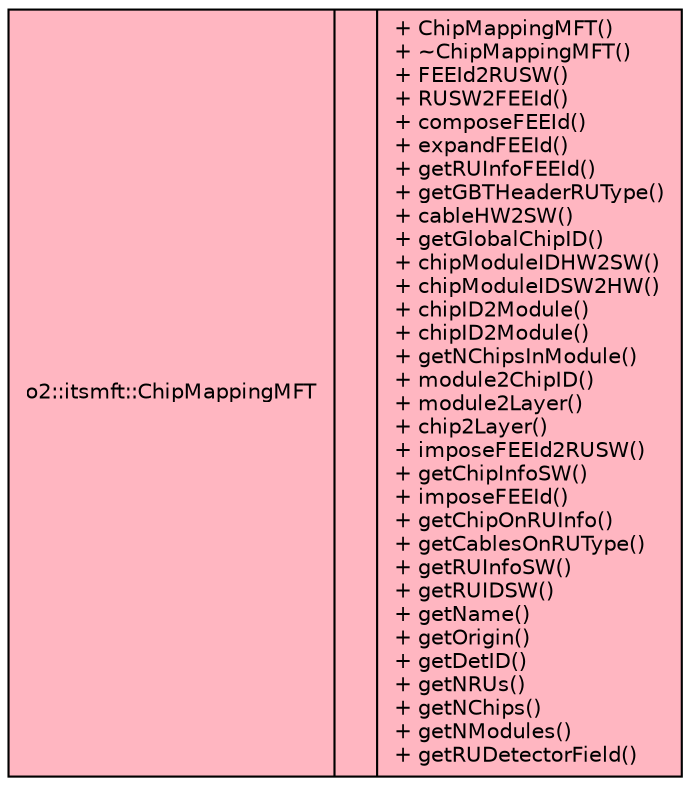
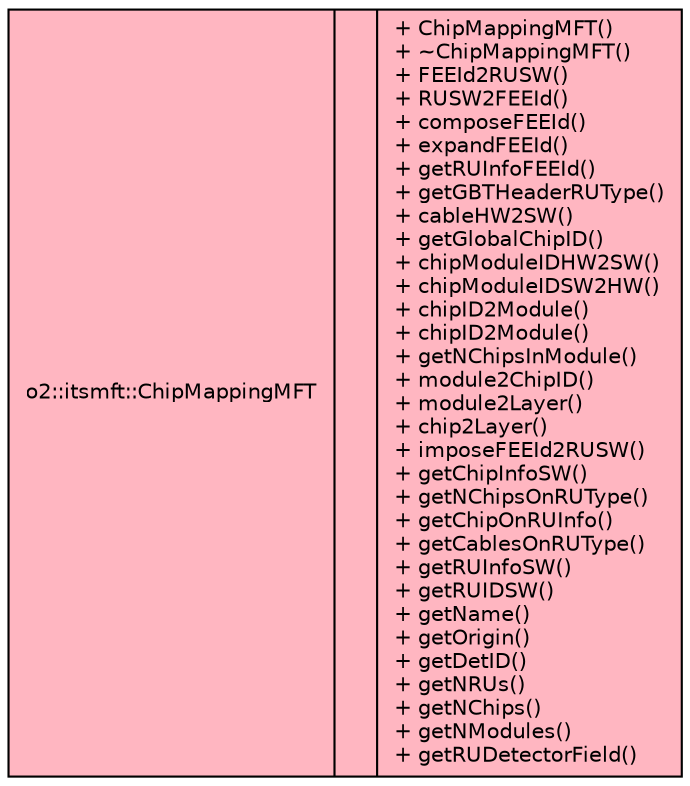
(482, 497) -> (522, 497)
